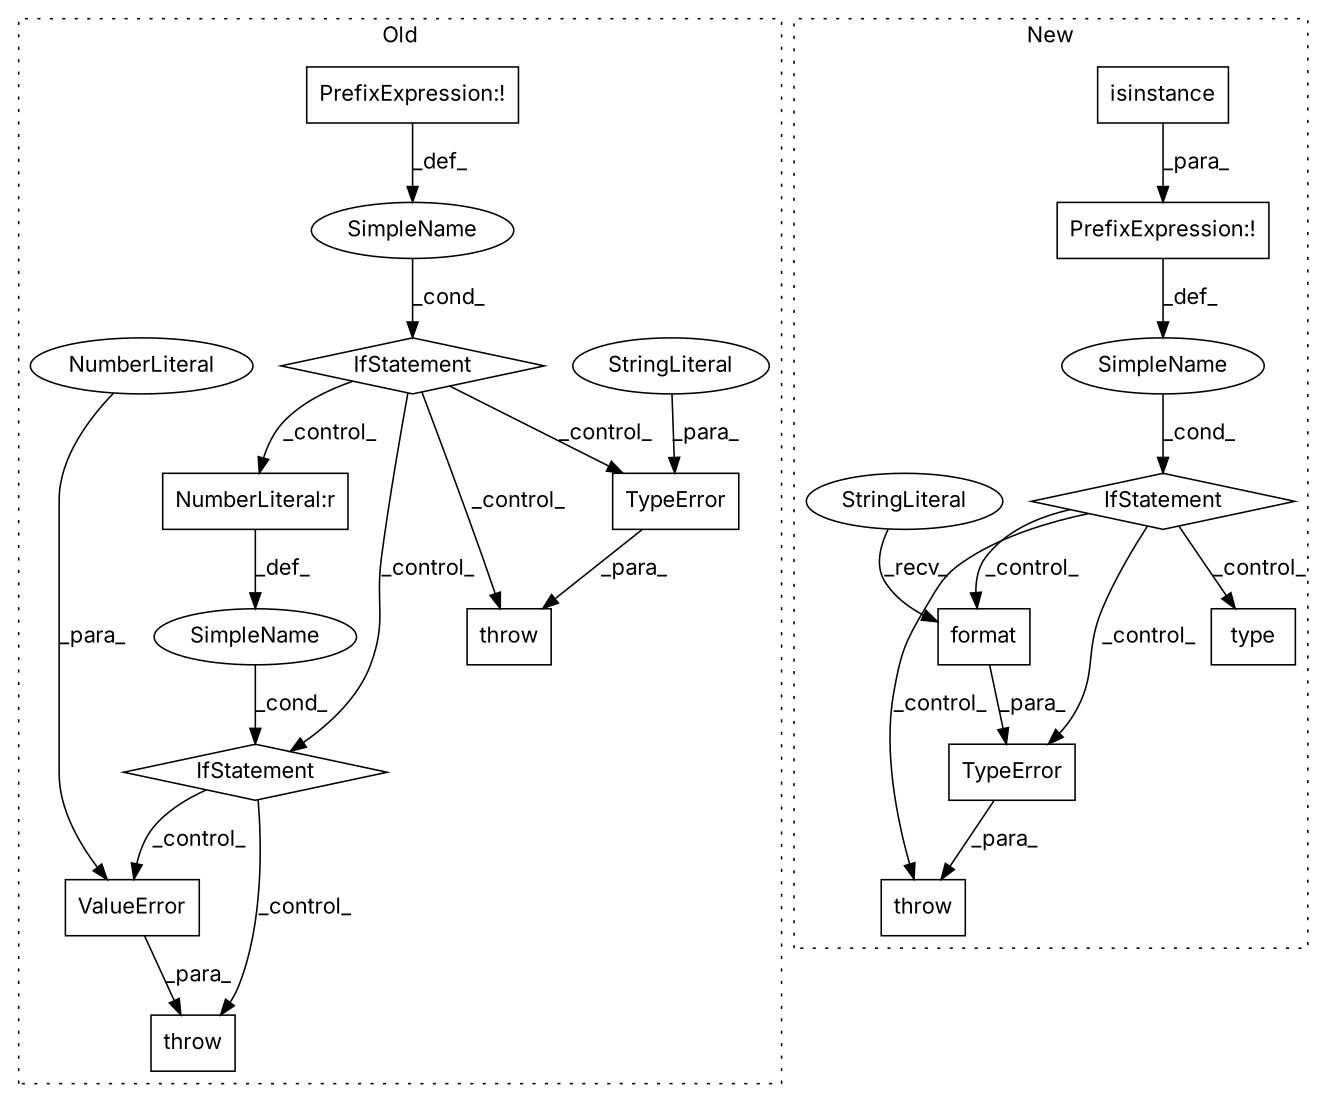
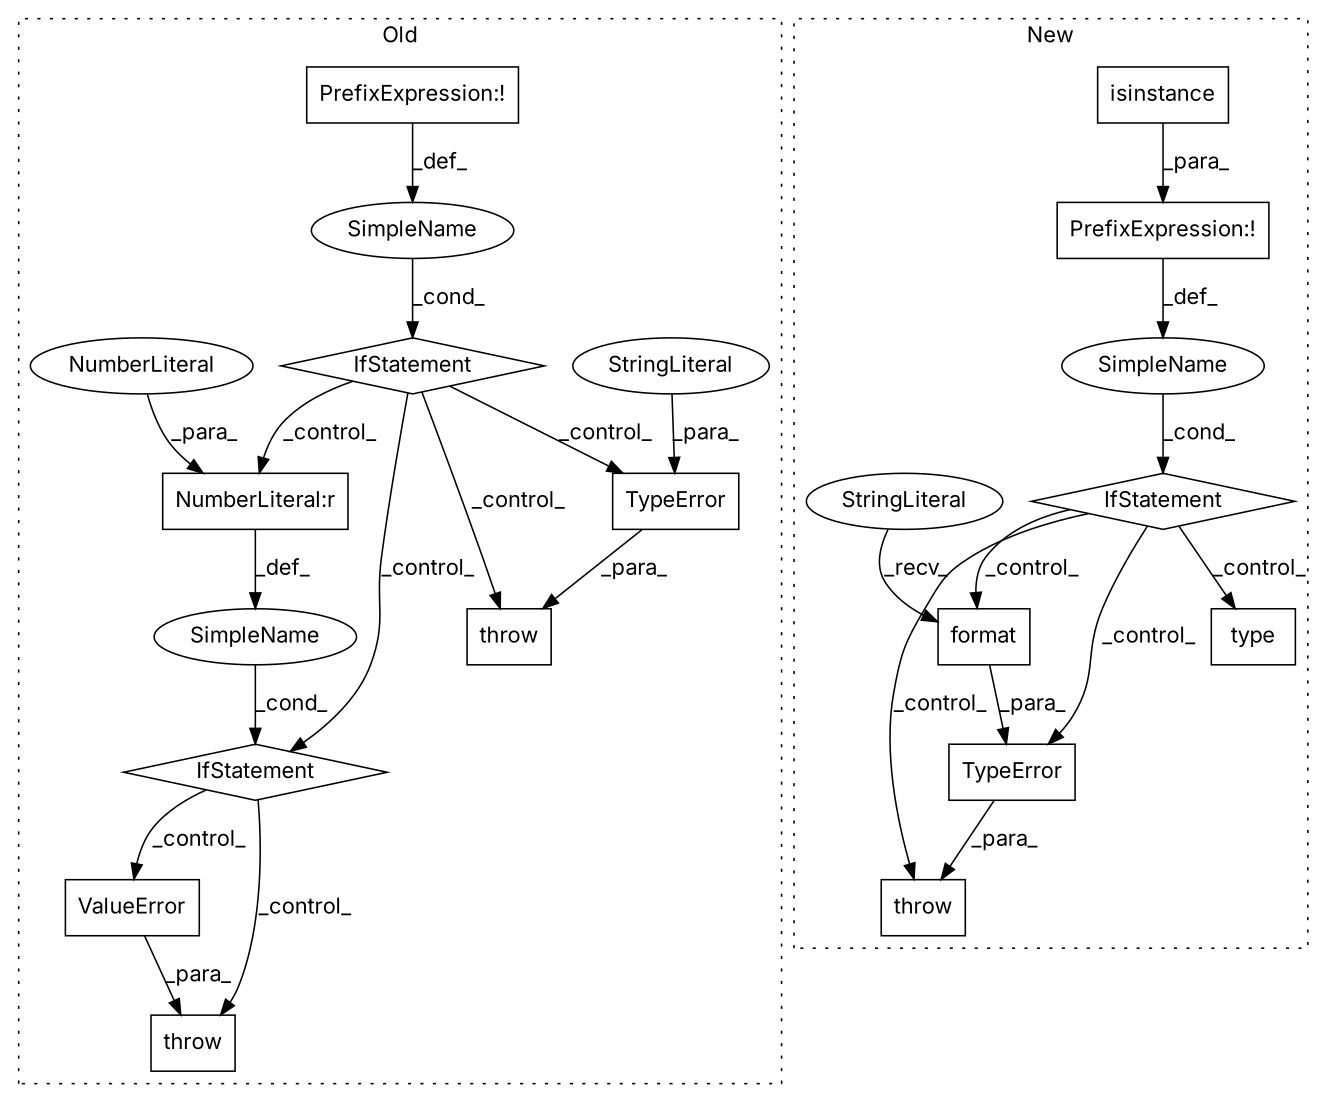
(59, 627) -> (163, 433)
